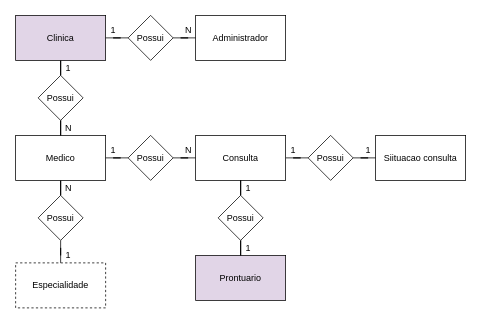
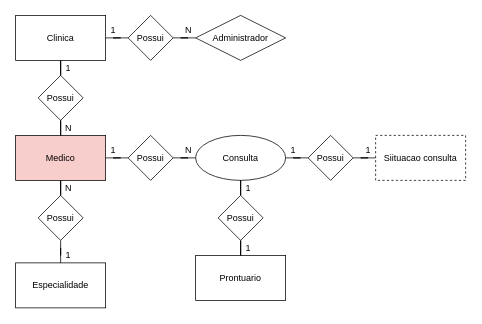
(60, 38) -> (60, 38)
(240, 38) -> (240, 38)
(60, 158) -> (60, 158)
(240, 158) -> (240, 158)
(420, 158) -> (420, 158)
(240, 278) -> (240, 278)
(60, 285) -> (60, 285)
